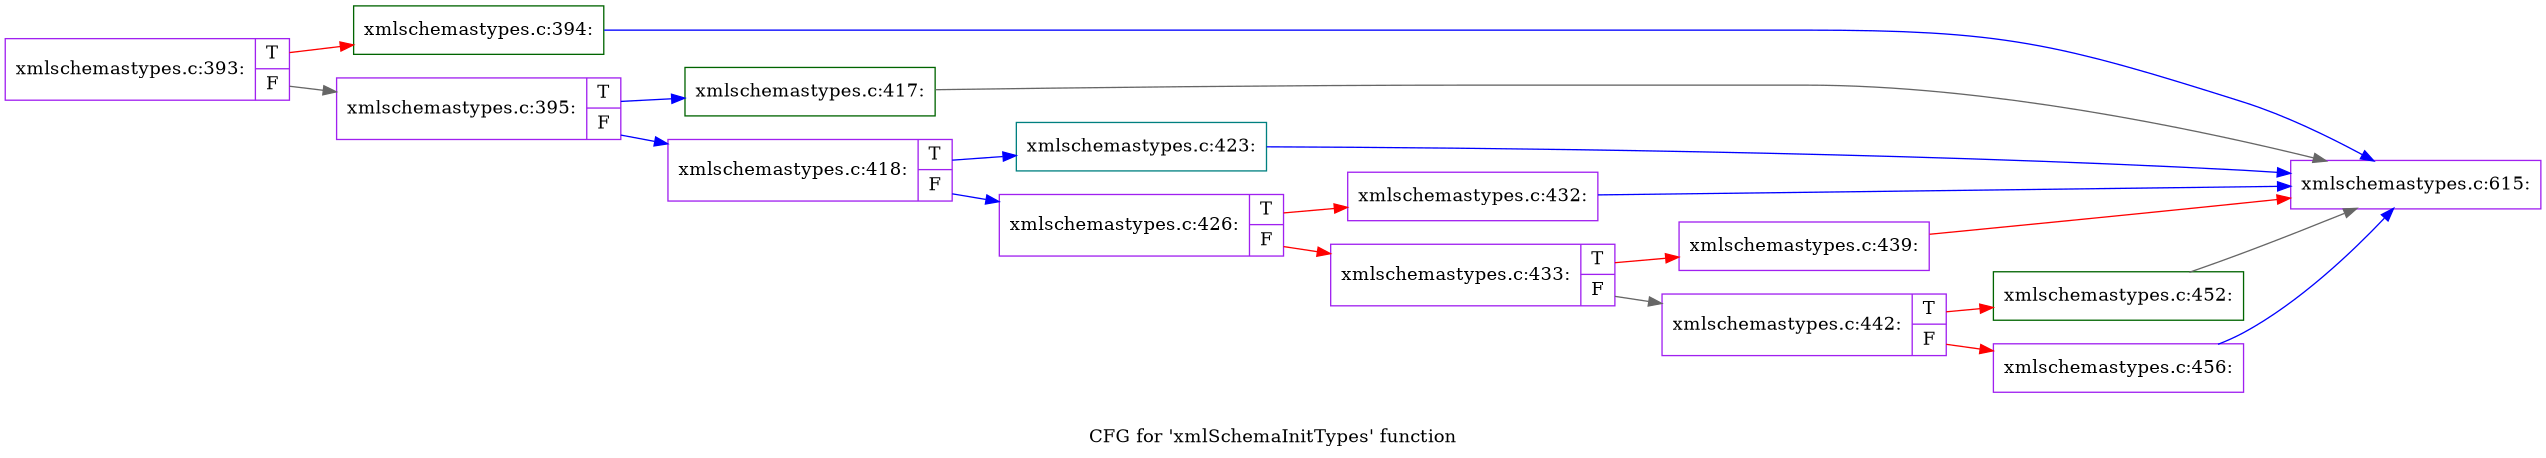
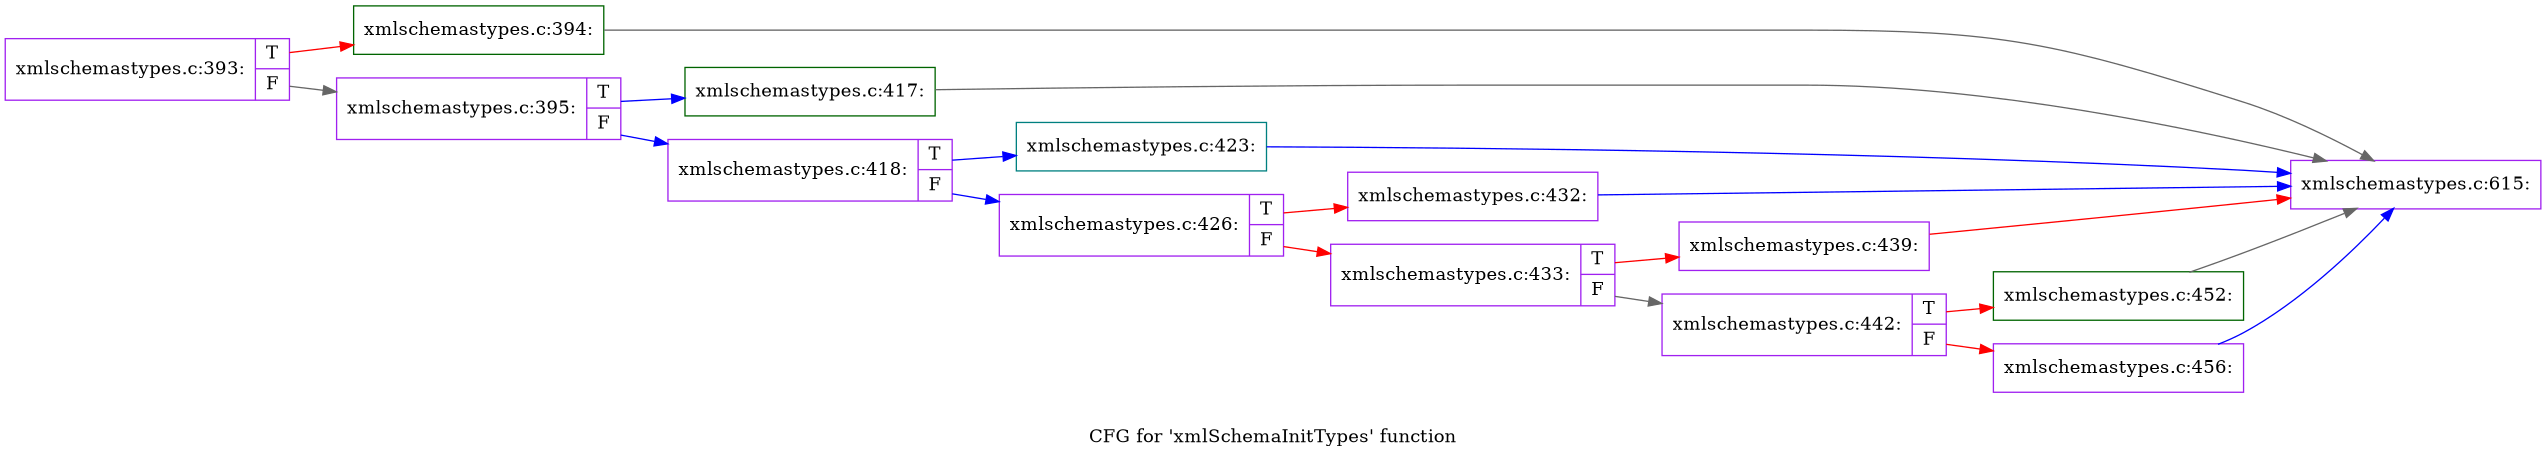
(1493, 30) -> (1493, 30)
